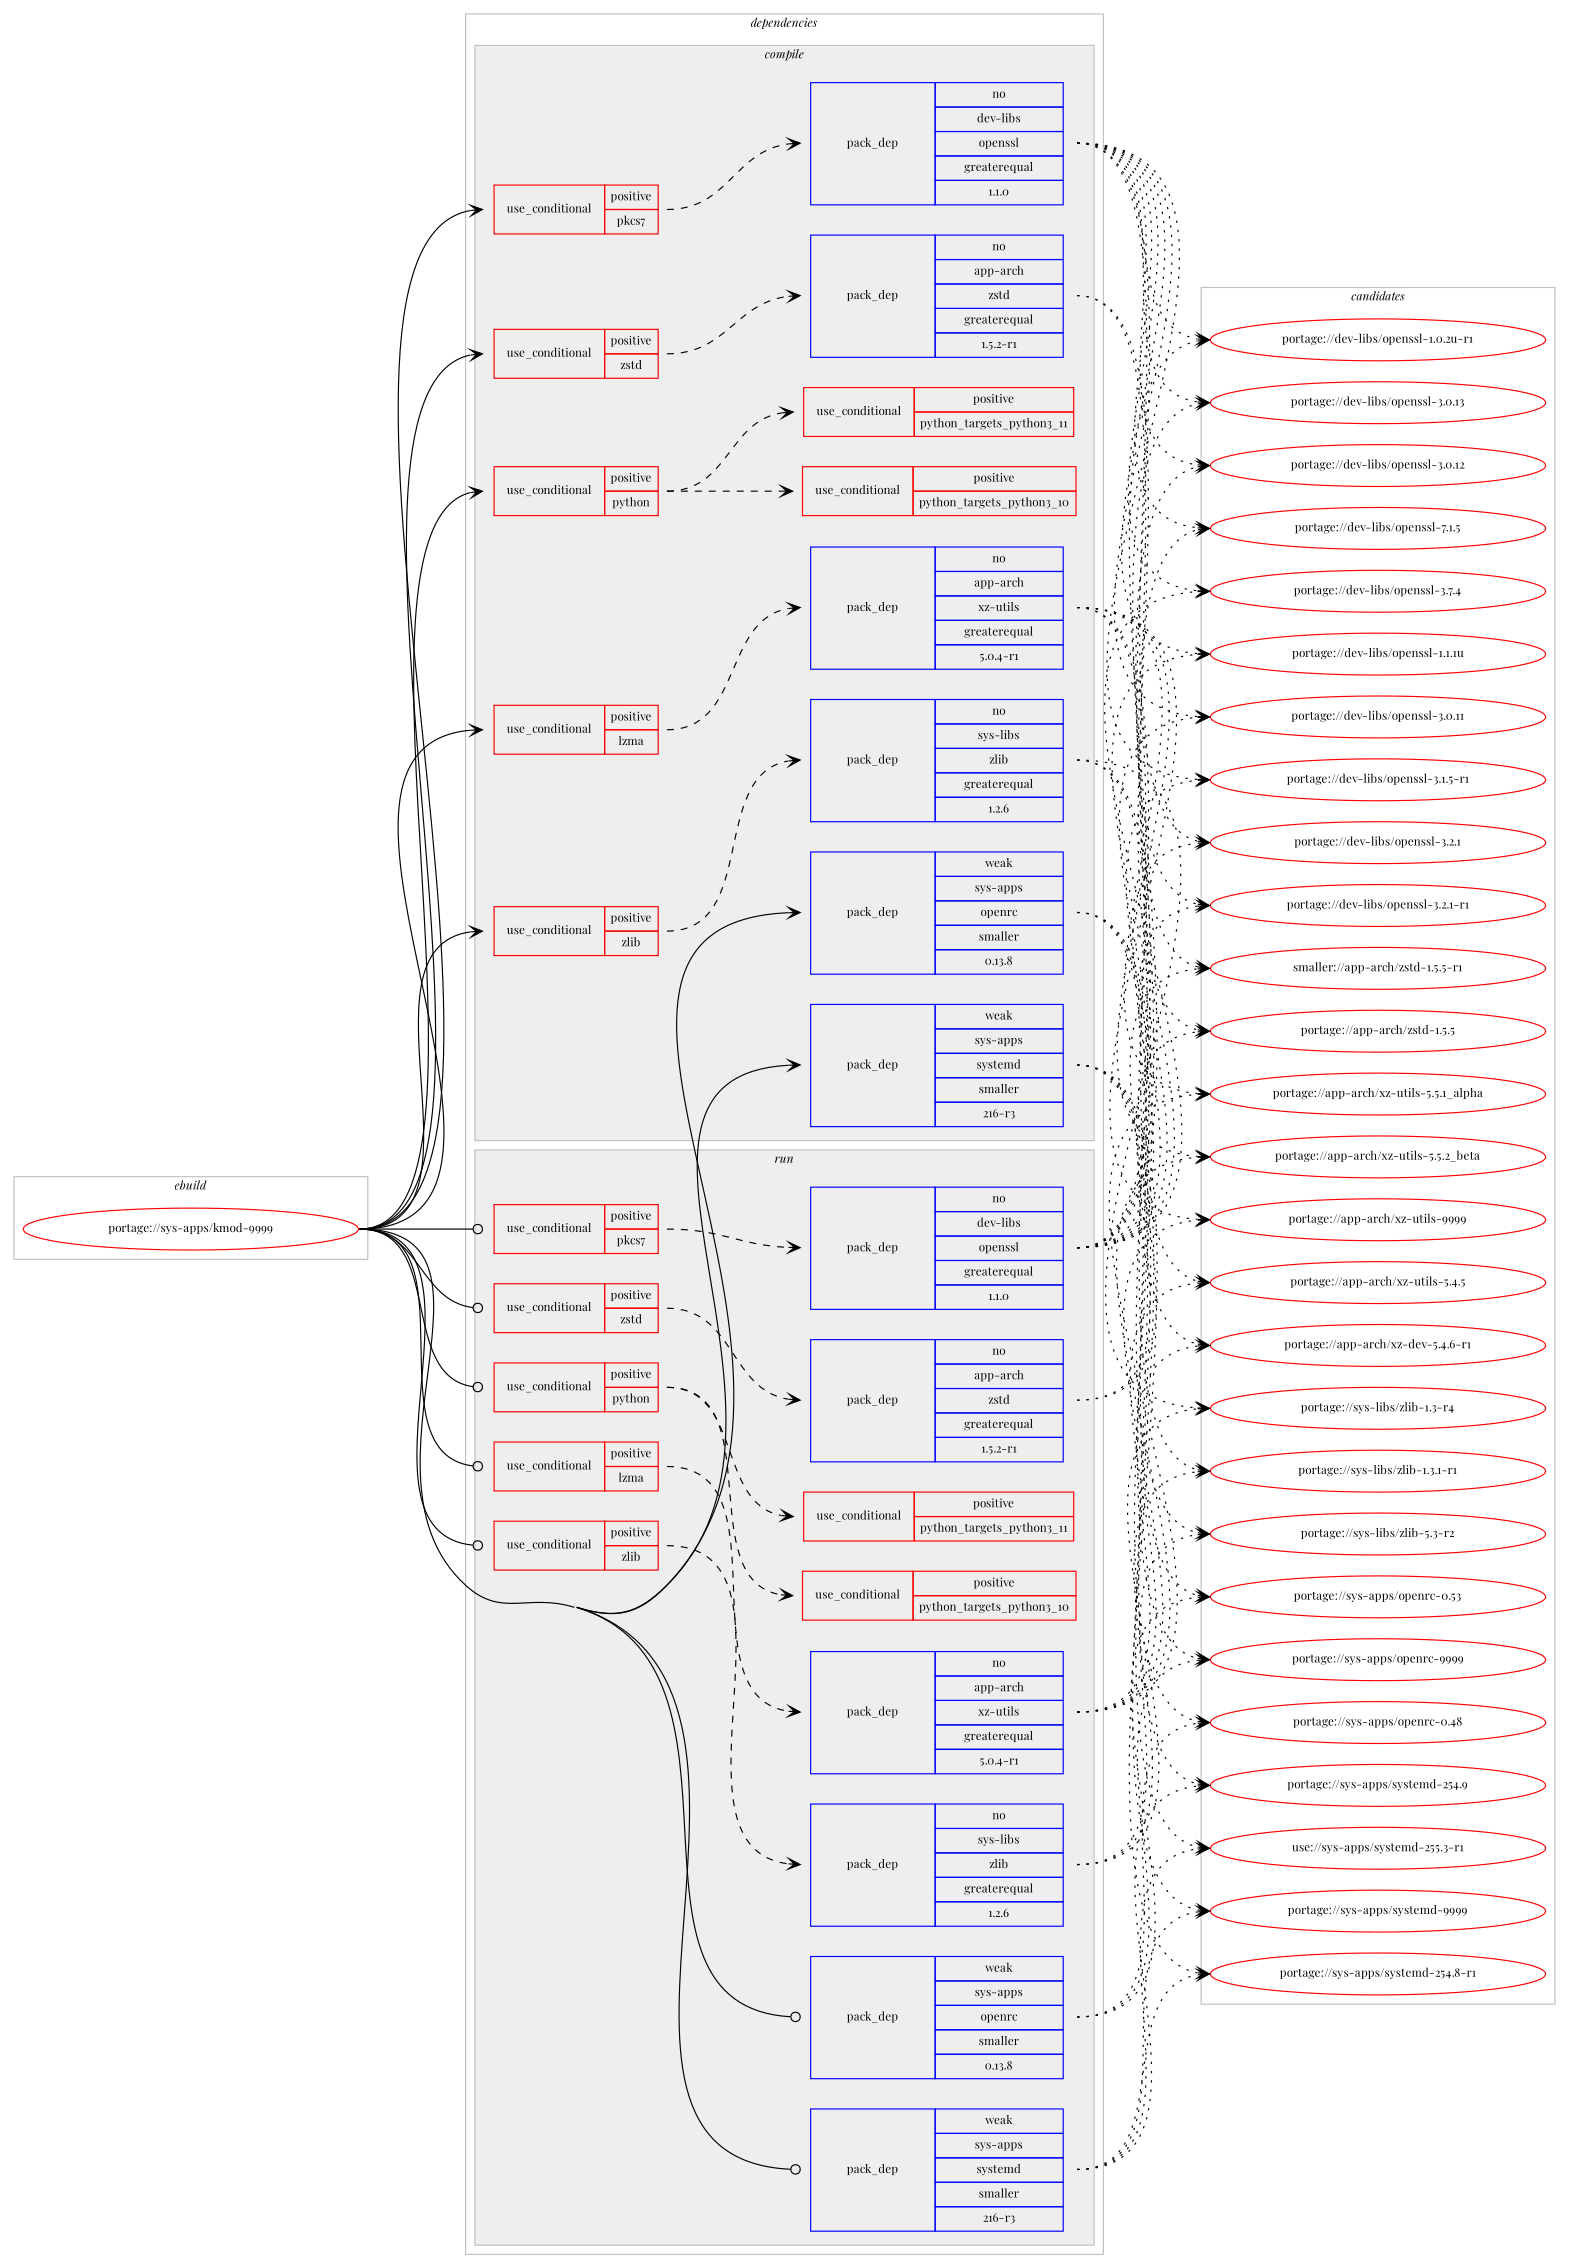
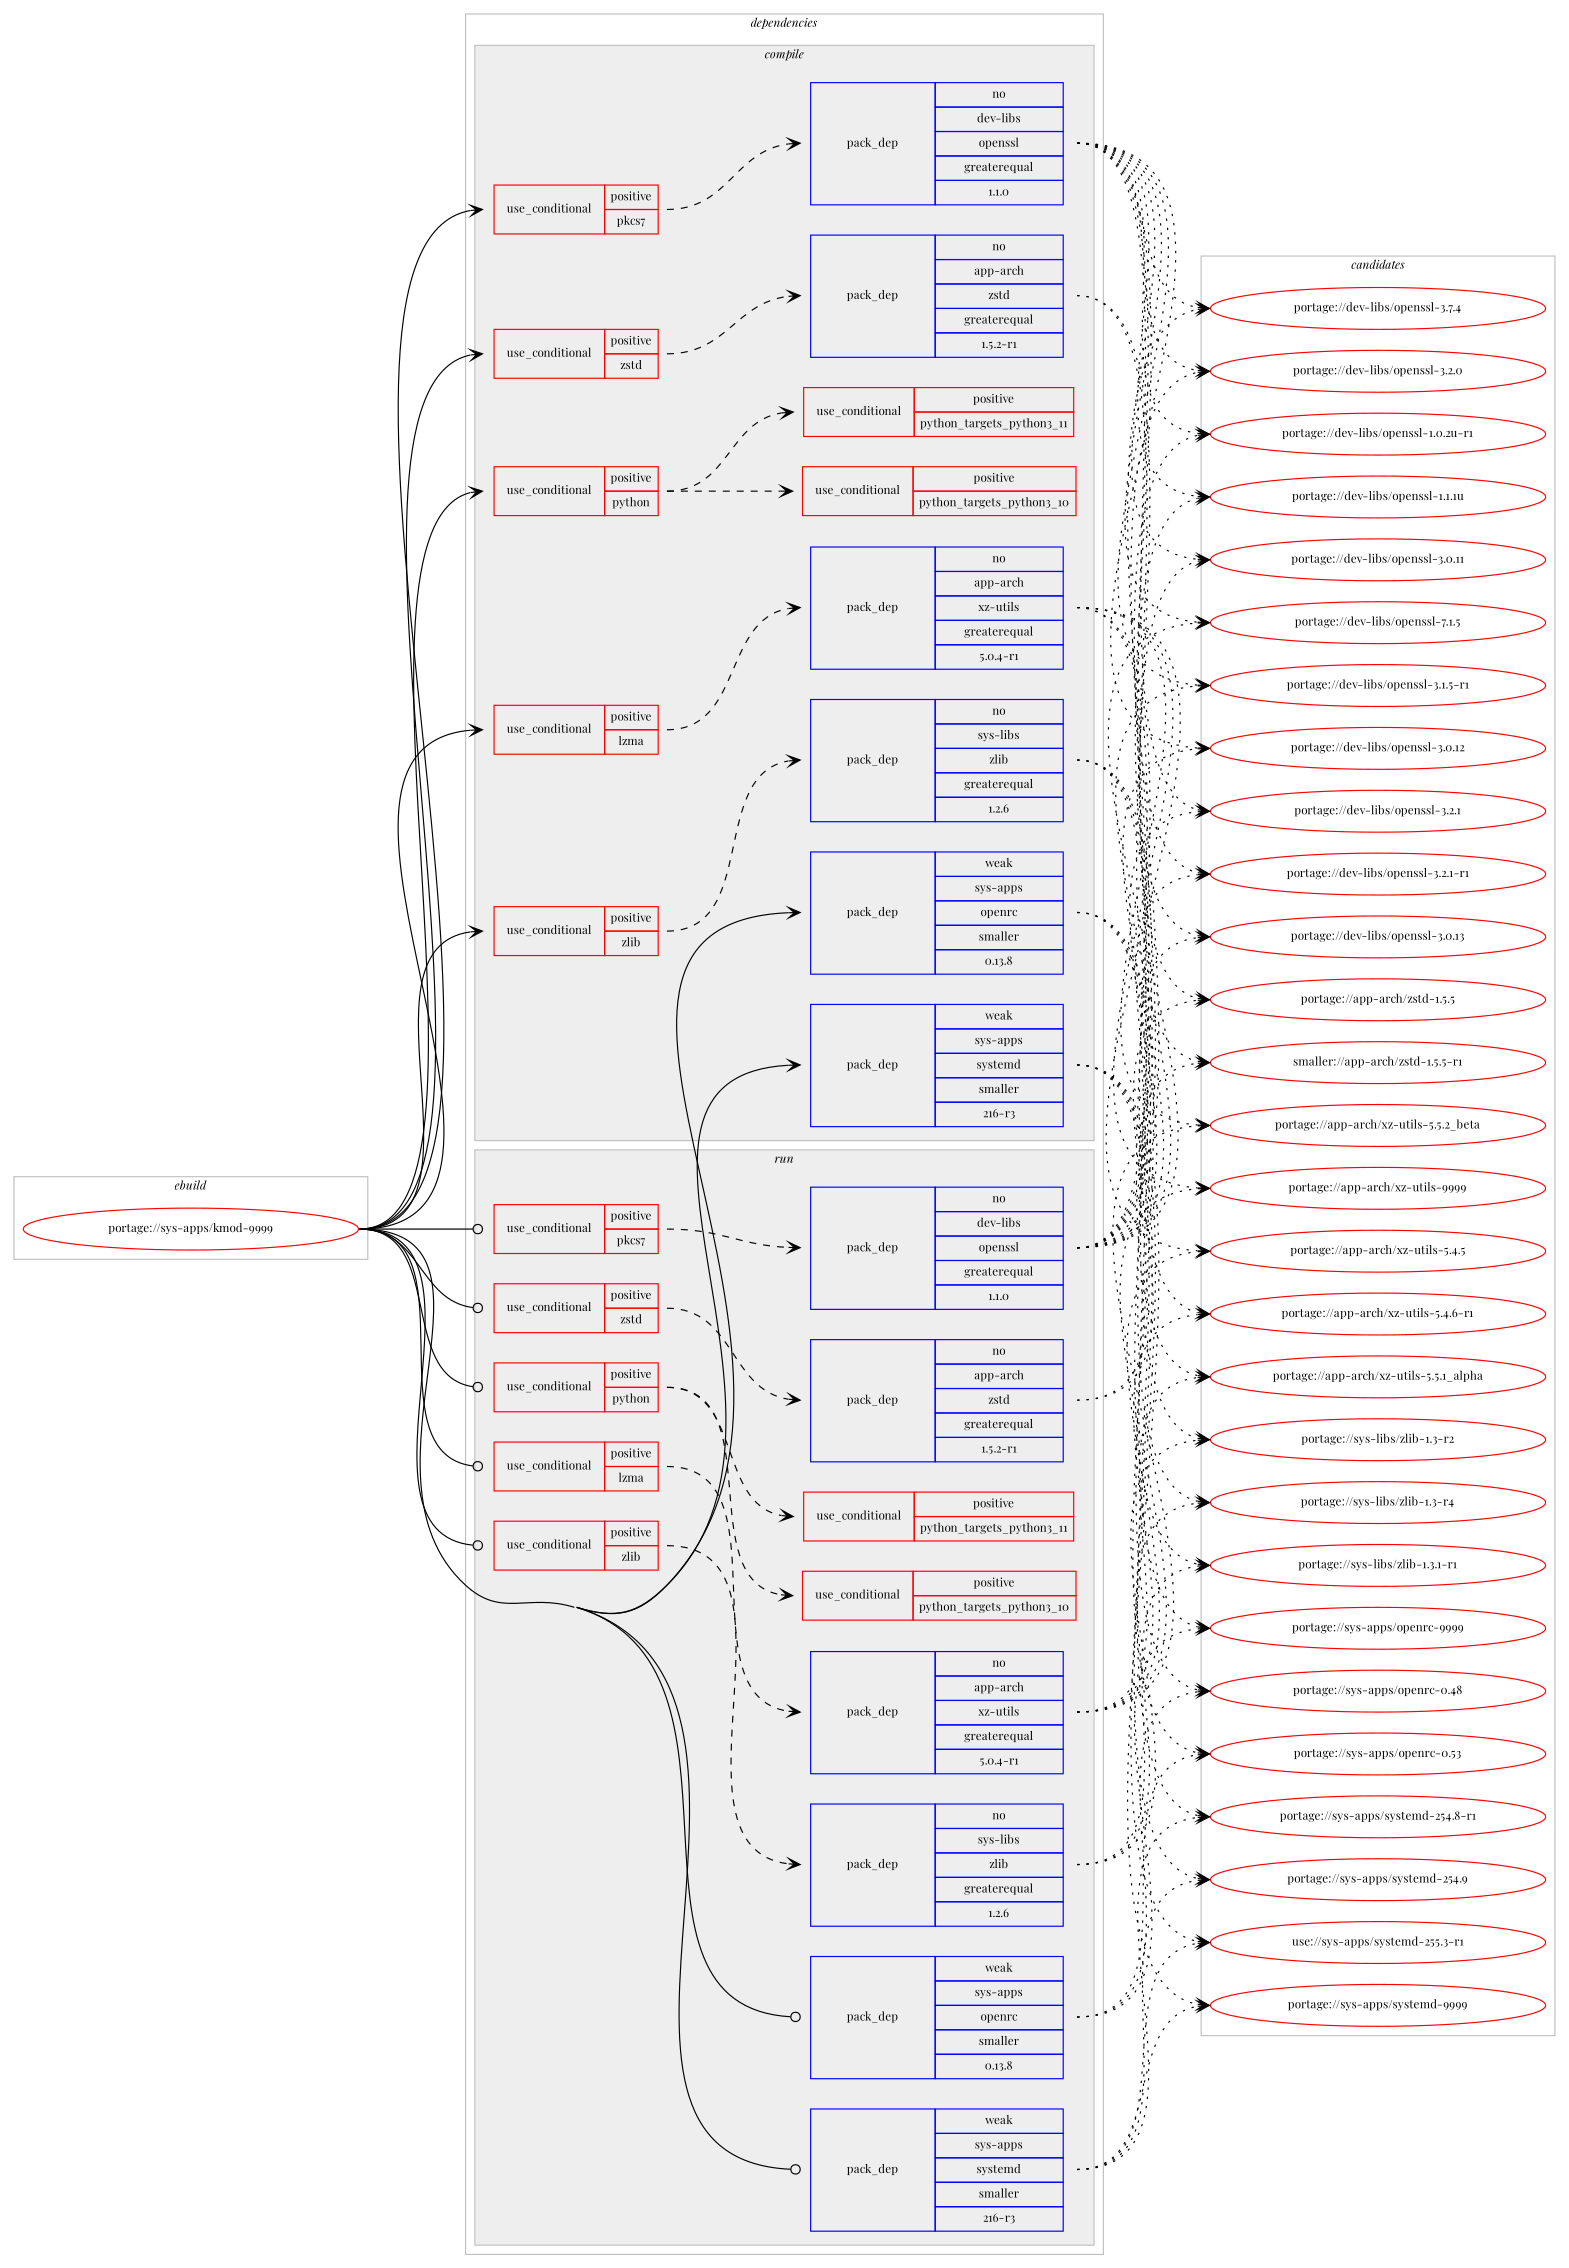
none -> (1378, 371)
(1378, 1345) -> (1378, 1314)
(1378, 1534) -> (1378, 1440)
